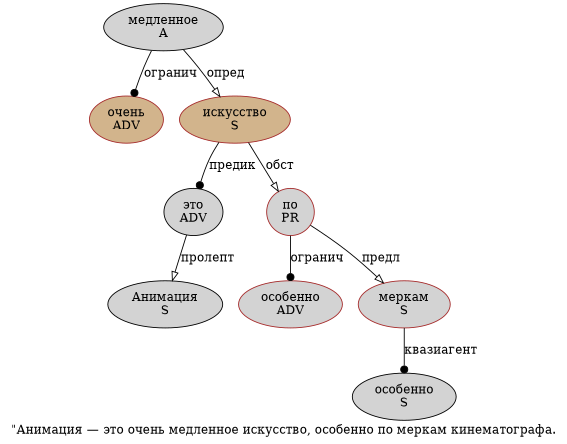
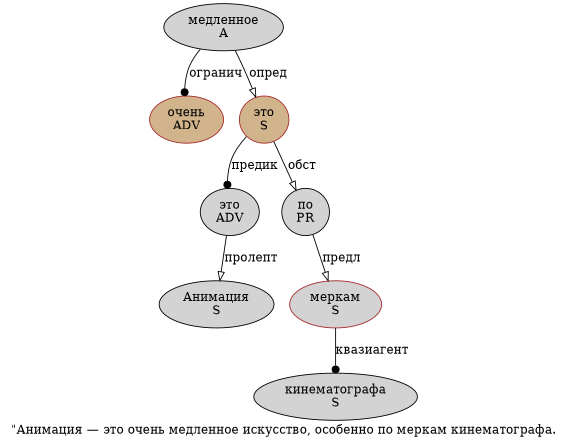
(235, 120) -> (264, 120)
(290, 212) -> (306, 212)
(290, 304) -> none
(404, 397) -> (336, 397)
